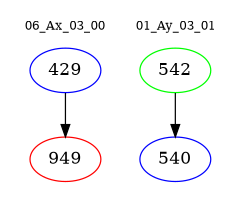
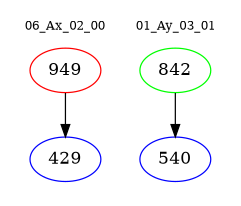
(65, 27) -> (65, 27)
(175, 70) -> (175, 70)
(65, 109) -> (65, 109)
